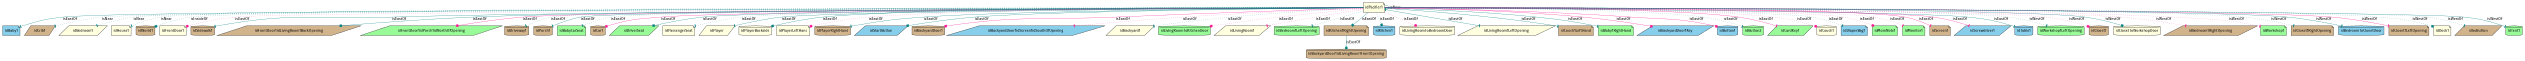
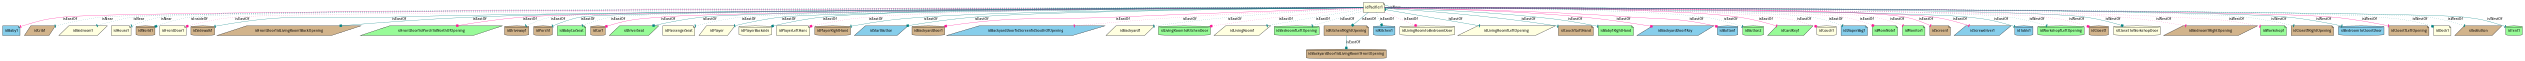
(692, 10) -> (692, 10)
(1316, 17) -> (1316, 17)
